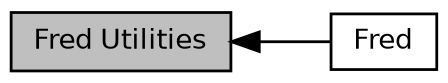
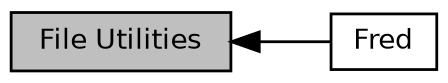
(121, 42) -> (121, 42)
